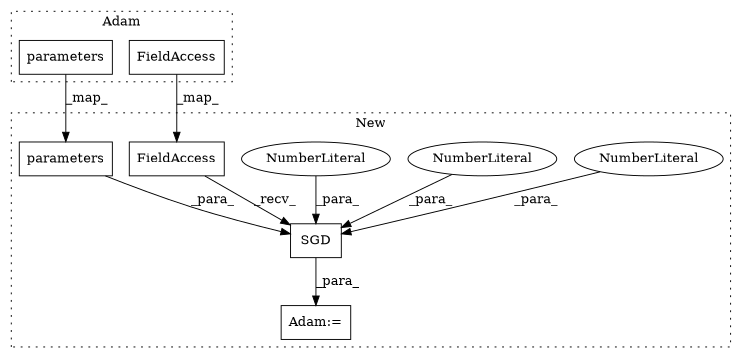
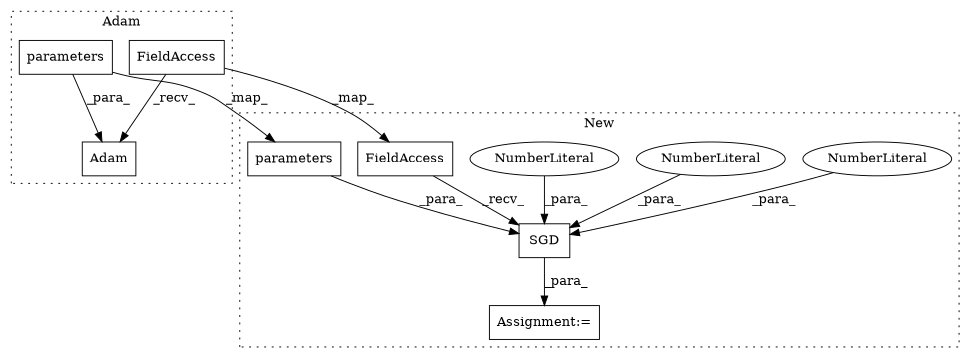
none -> (109, 159)
(316, 323) -> (544, 323)
